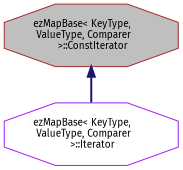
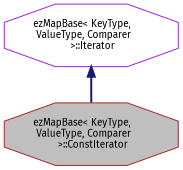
(91, 90) -> (91, 90)
